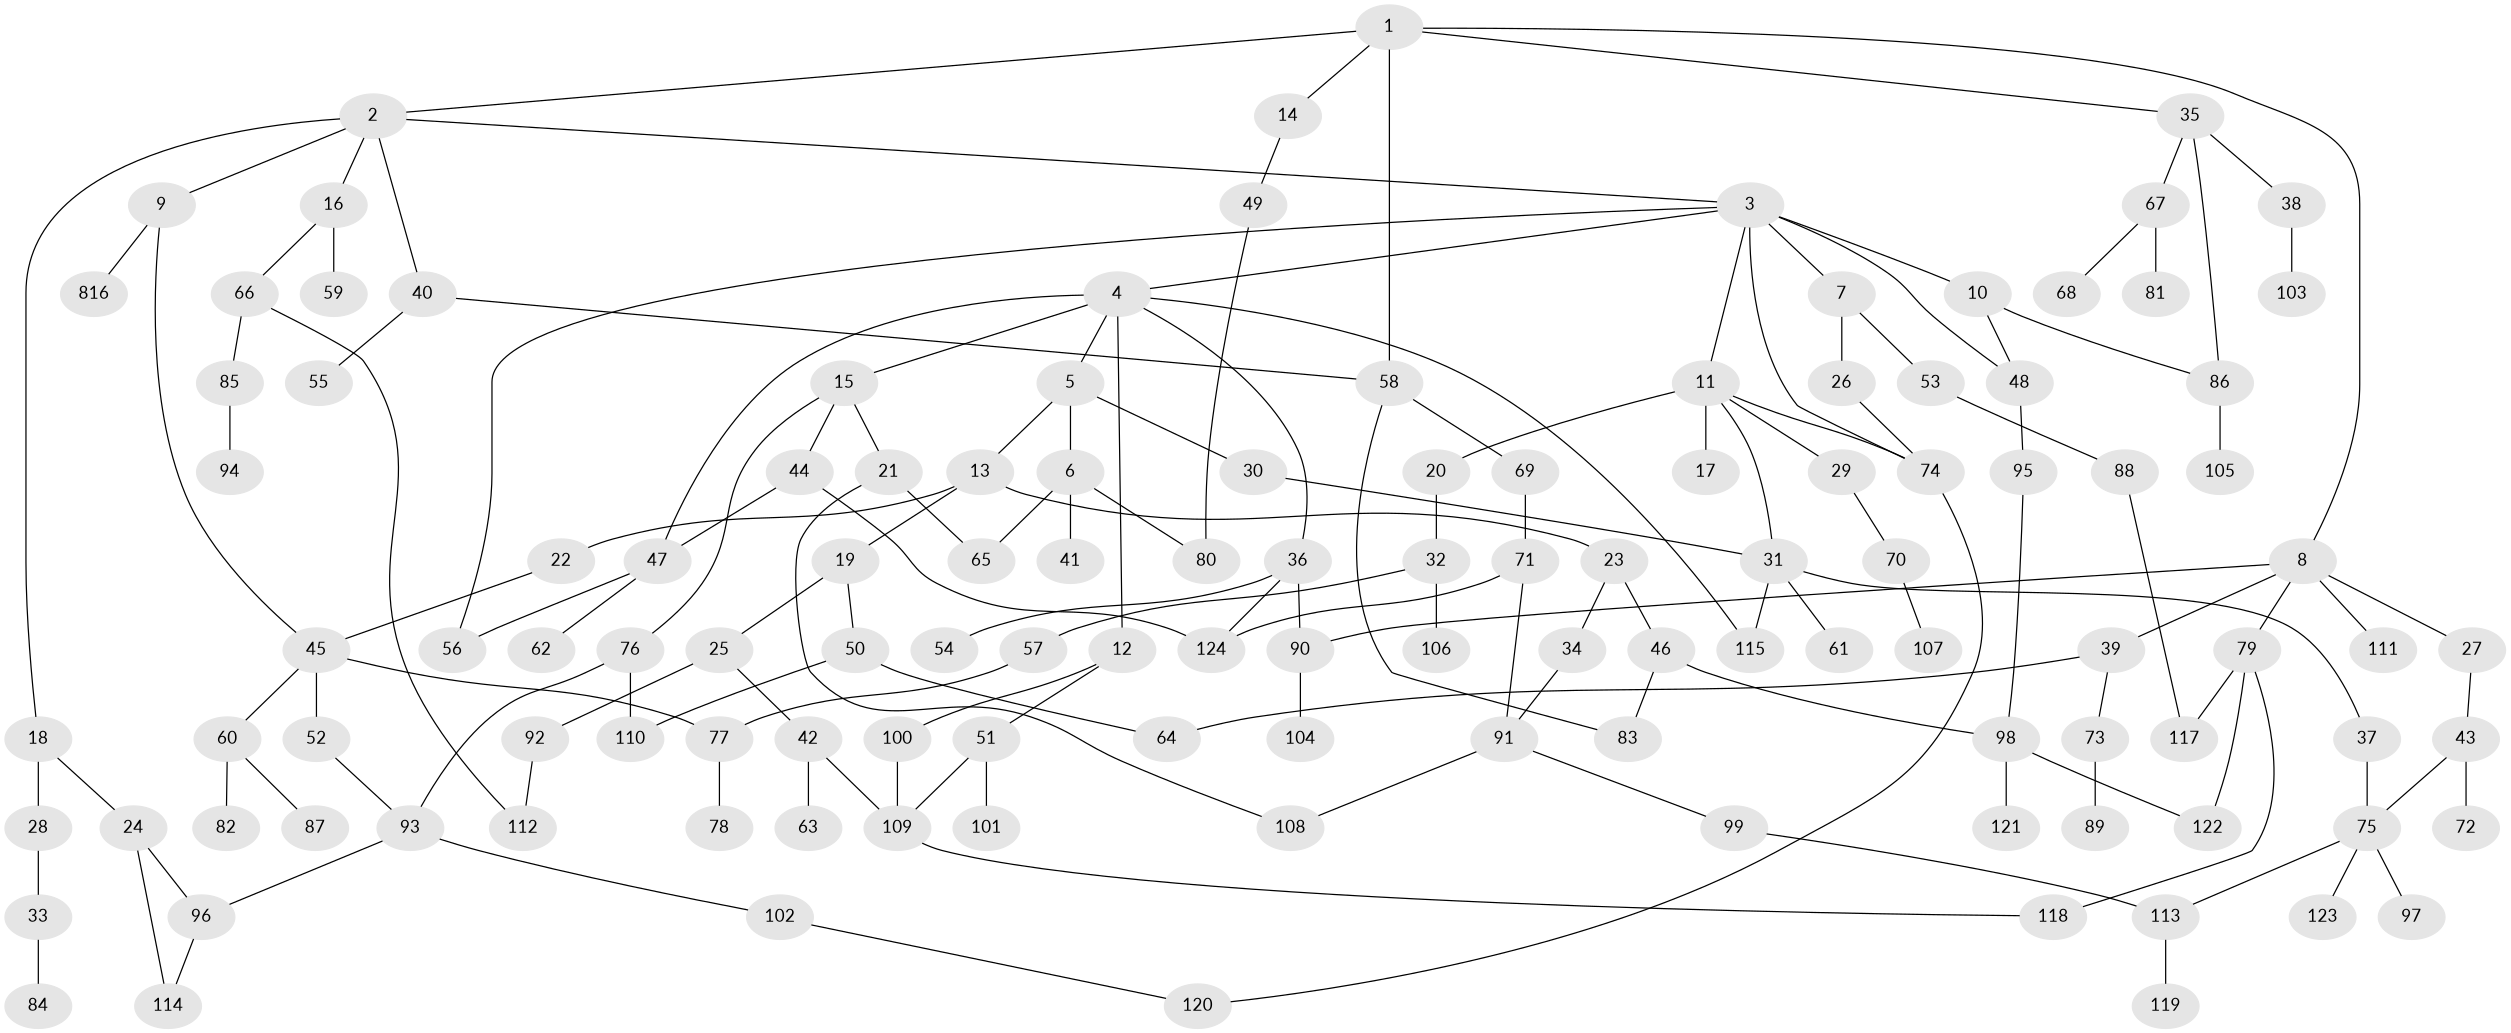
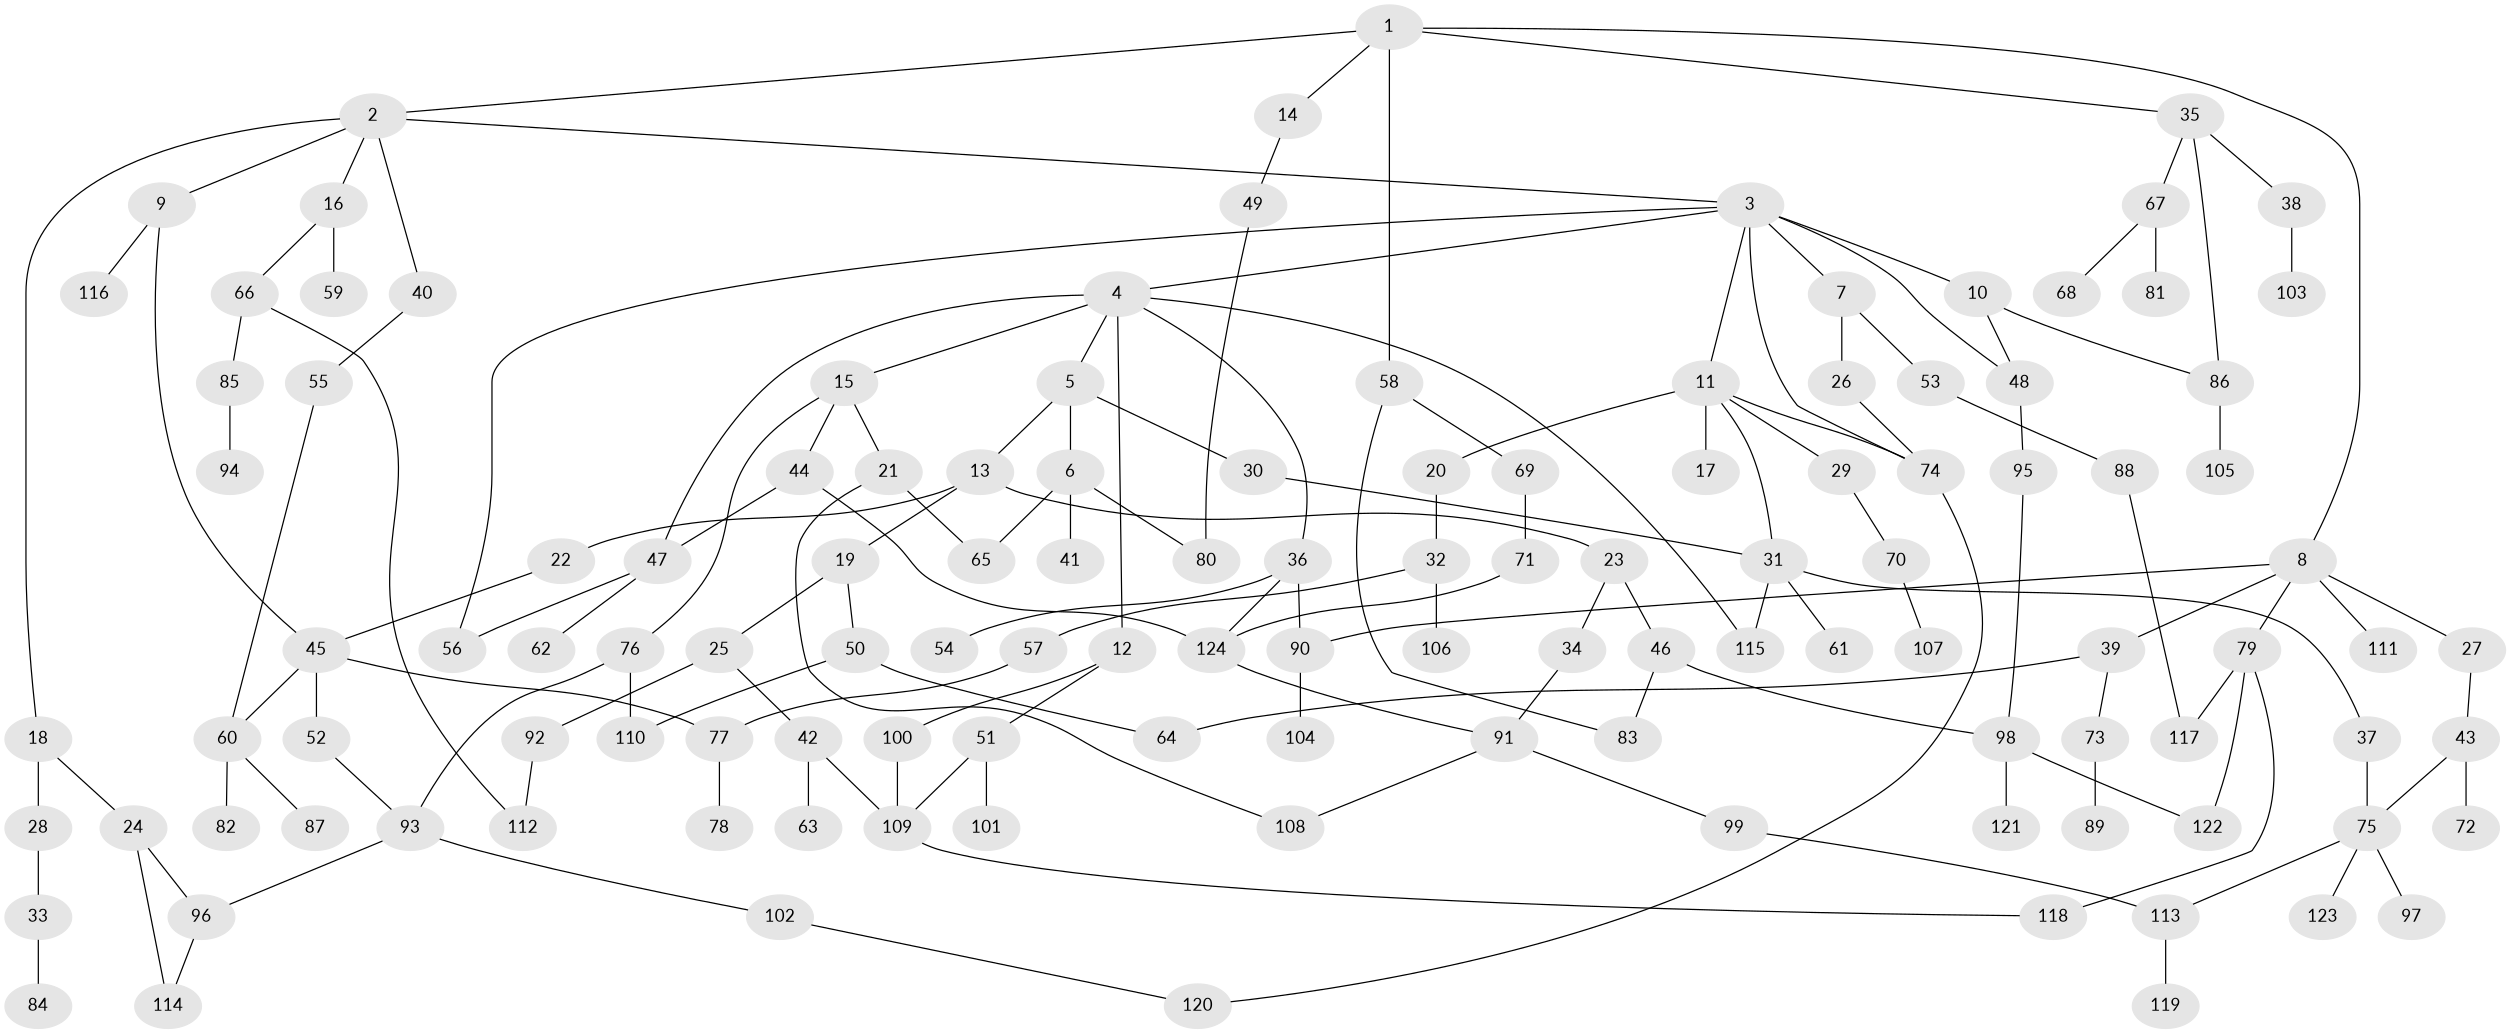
(94, 294) -> (94, 294)
(906, 339) -> none
none -> (273, 561)
(1515, 650) -> (1336, 698)
